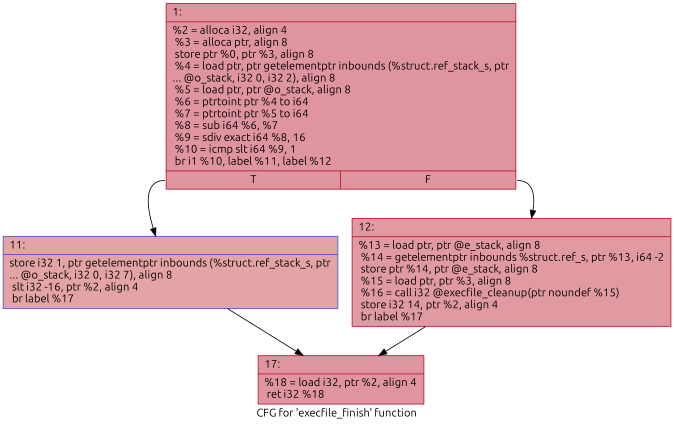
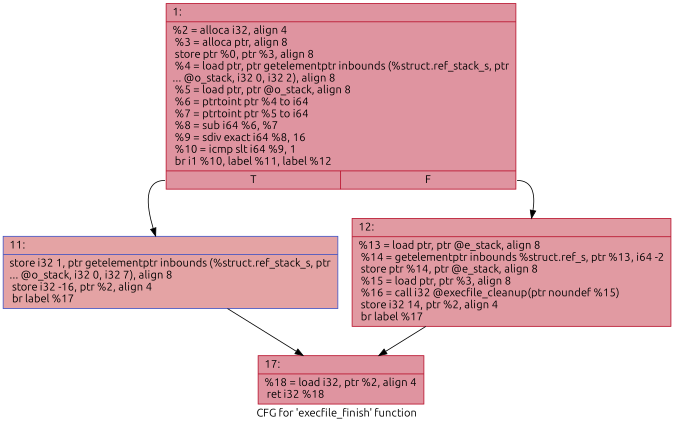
(74, 287) -> (81, 287)
